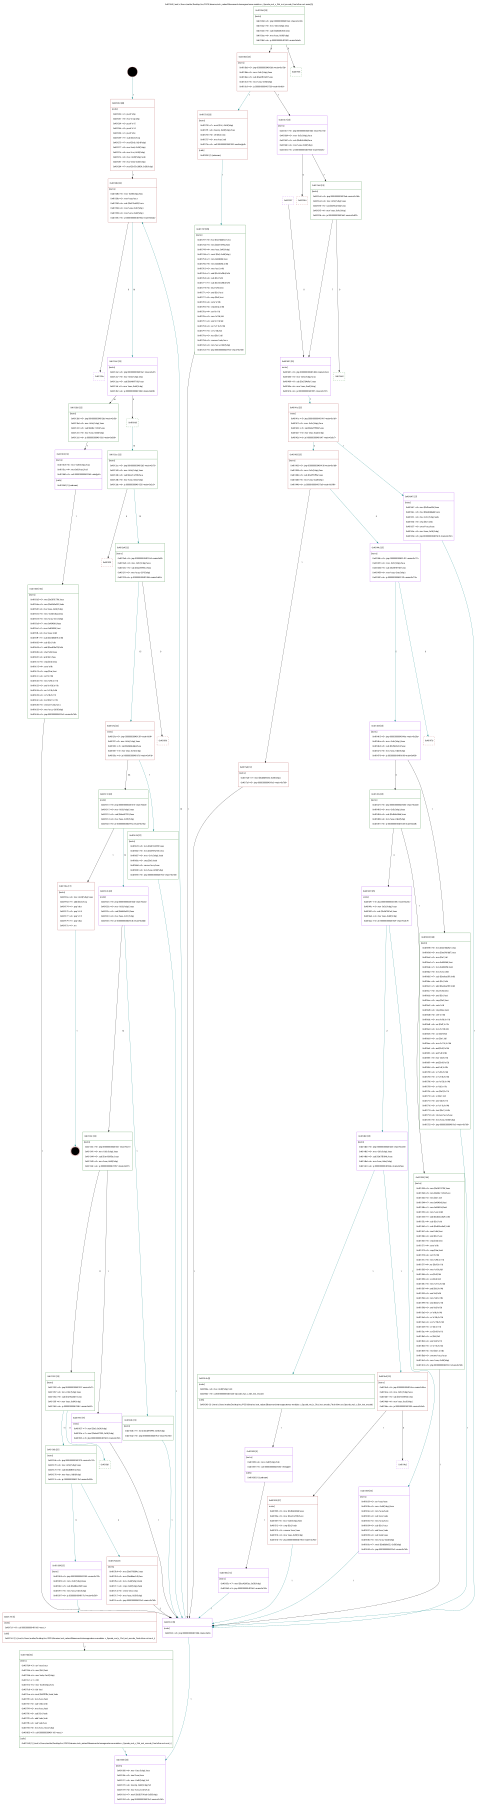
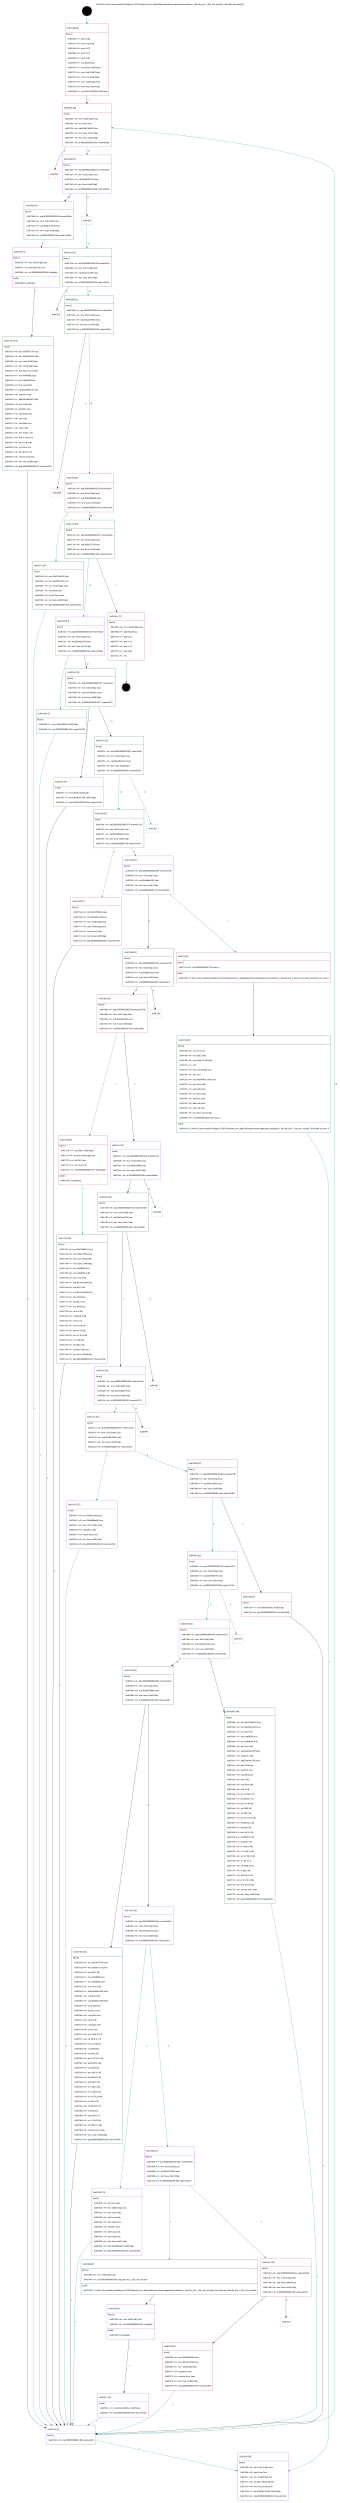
(296, 280) -> (138, 1415)
none -> (148, 921)
